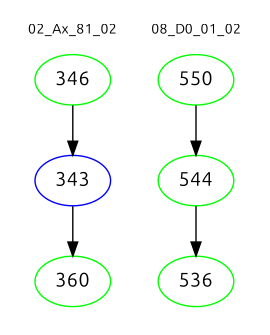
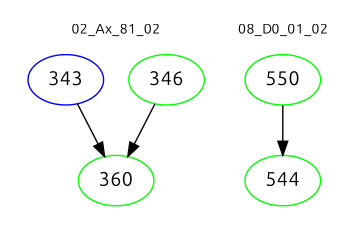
(73, 123) -> (145, 124)
(196, 281) -> none
